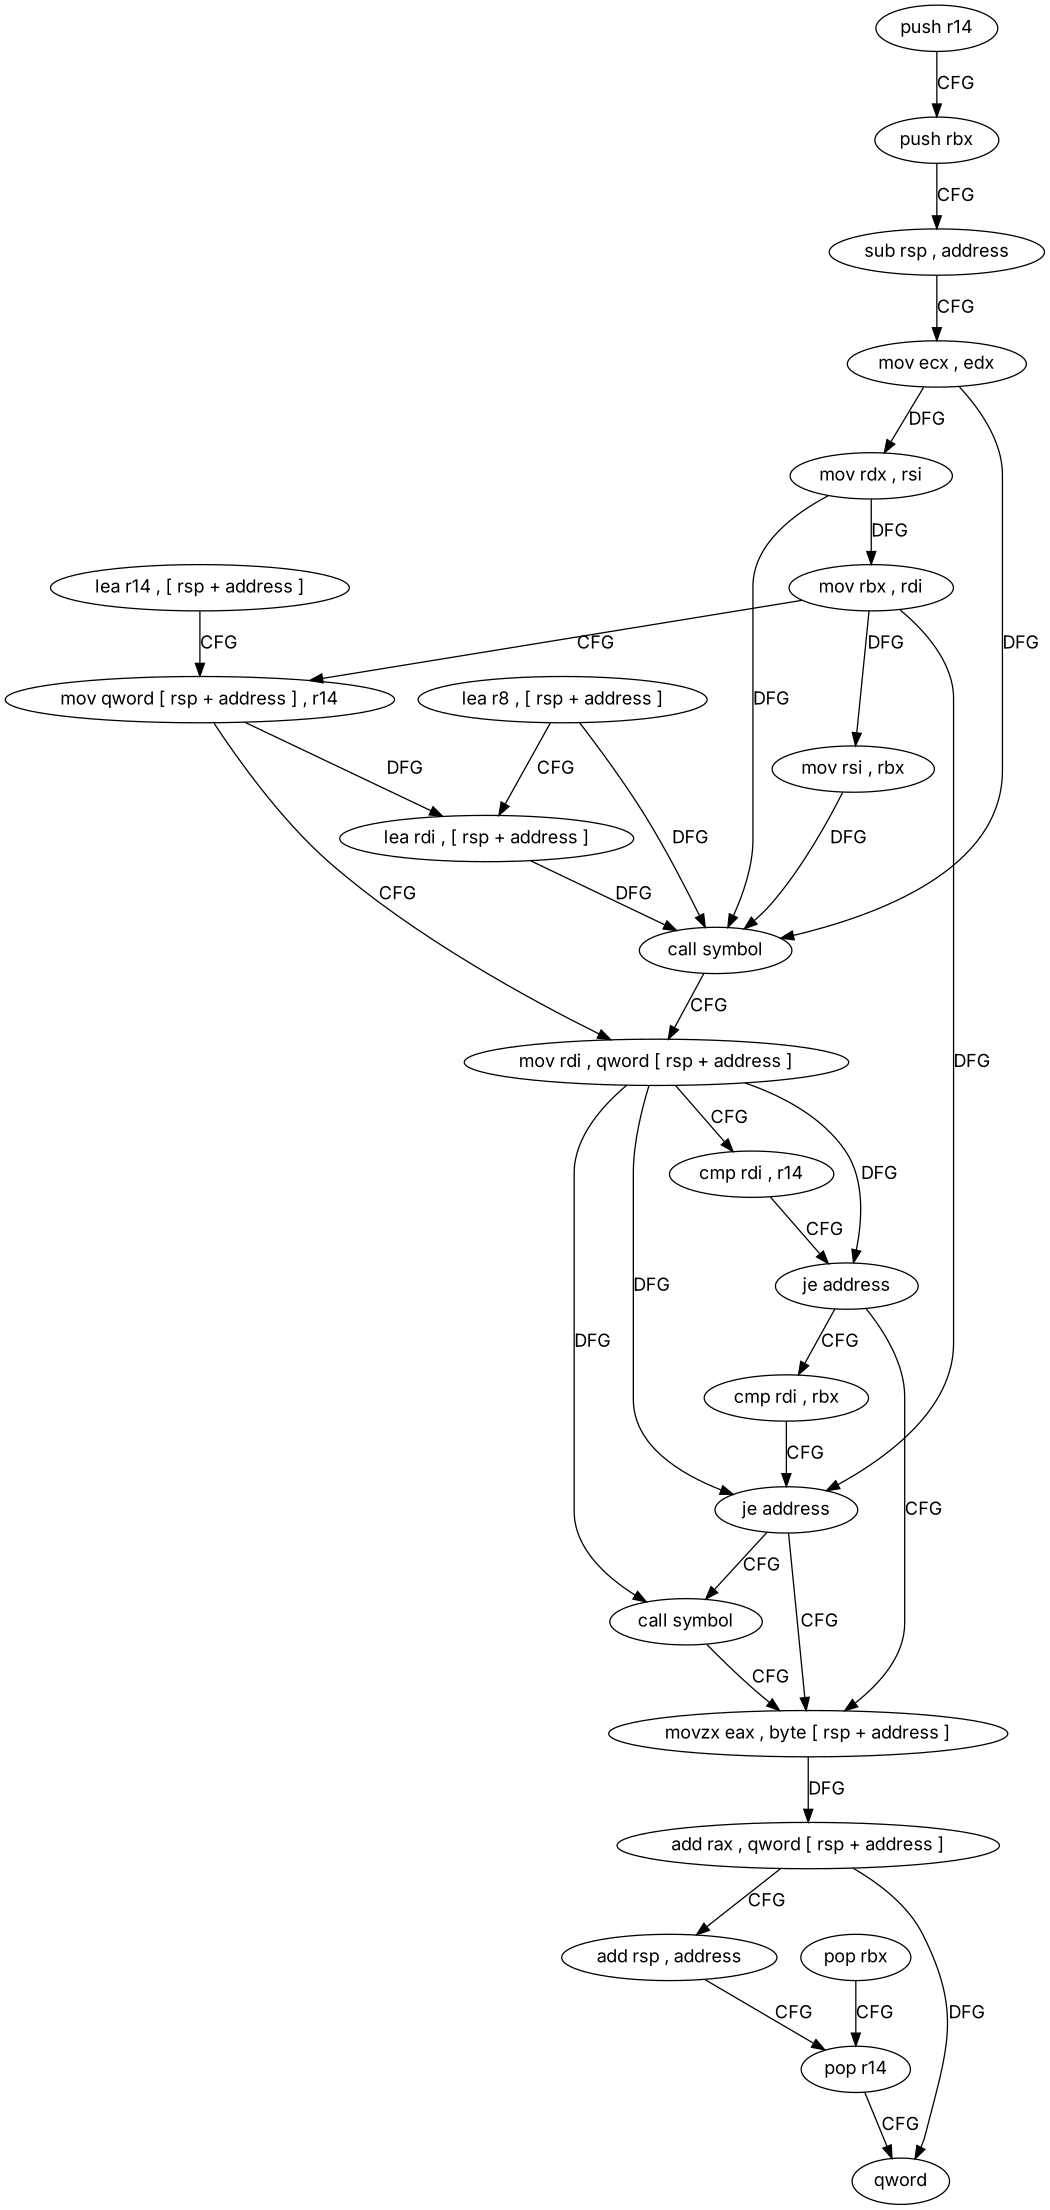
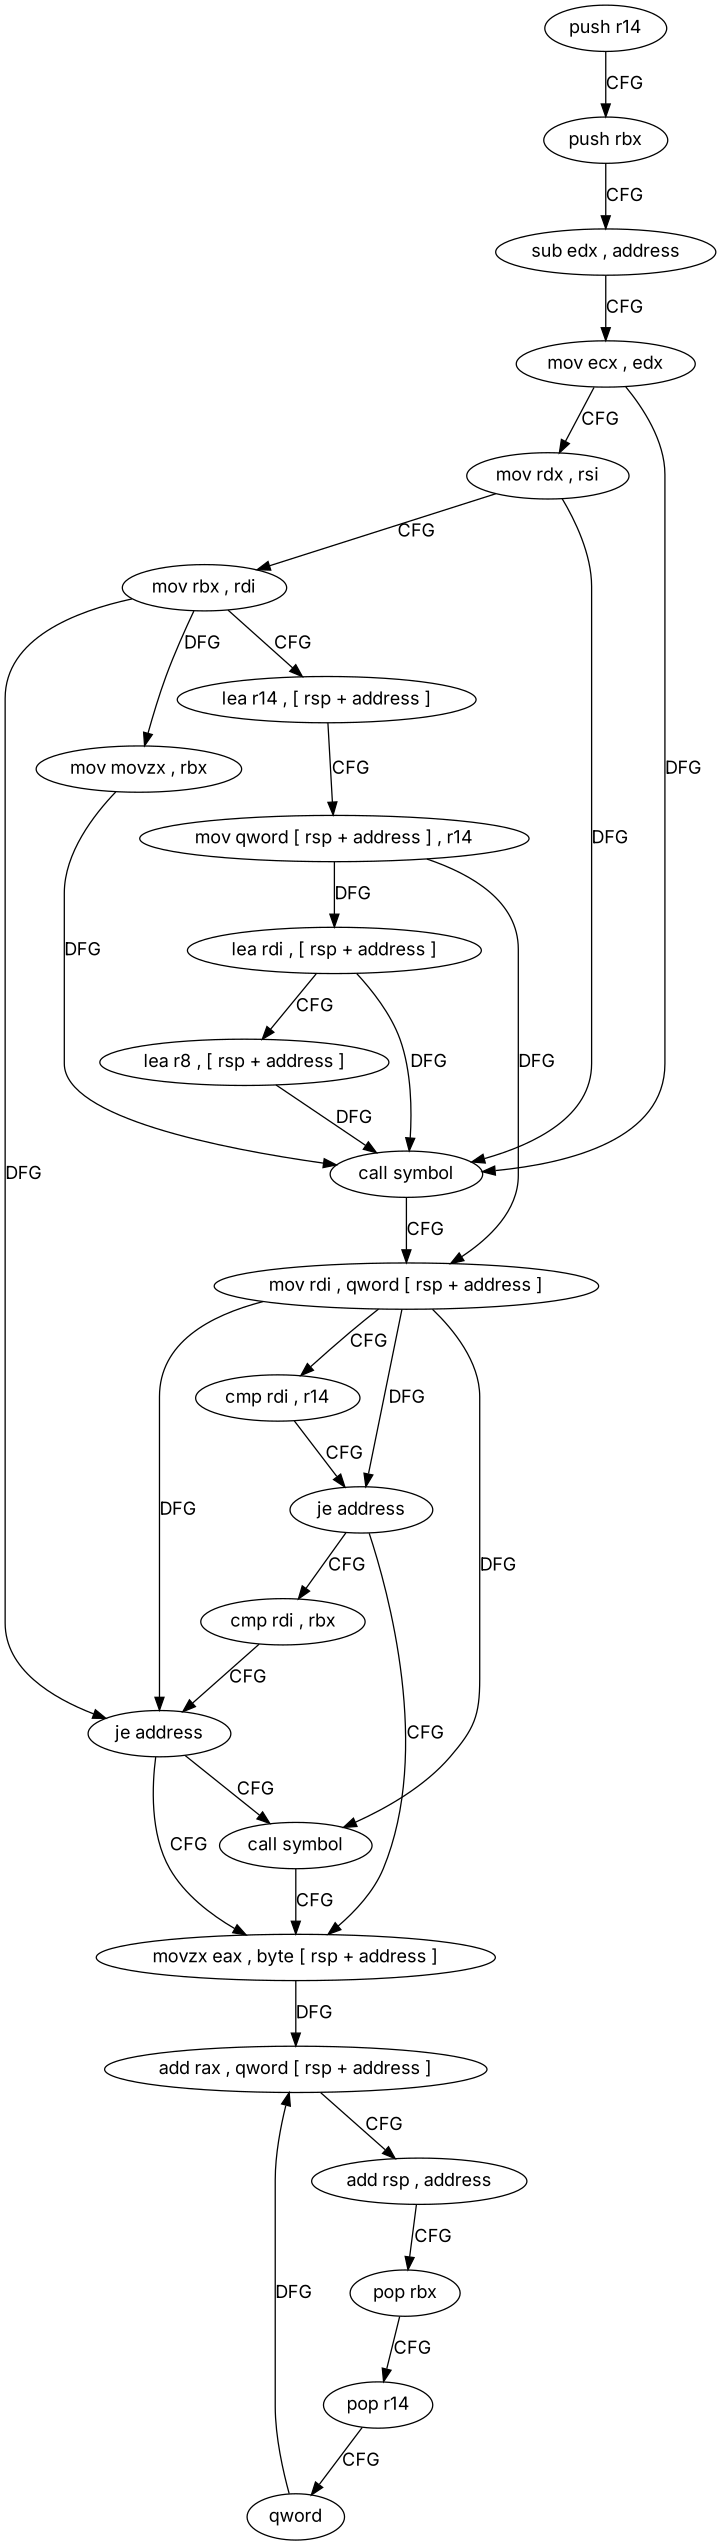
(937, 252) -> (606, 252)
(927, 420) -> (601, 420)
(890, 532) -> (417, 532)
(562, 639) -> (260, 639)
(528, 763) -> (293, 1002)
(853, 769) -> (139, 769)
(398, 894) -> (537, 1062)
(944, 1992) -> (275, 2300)
(759, 2011) -> (413, 2231)
